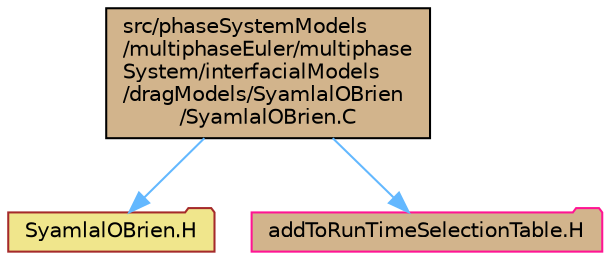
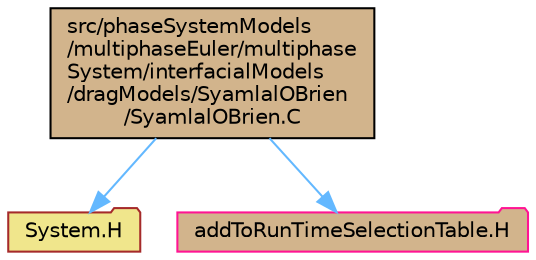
(111, 232) -> (74, 232)
